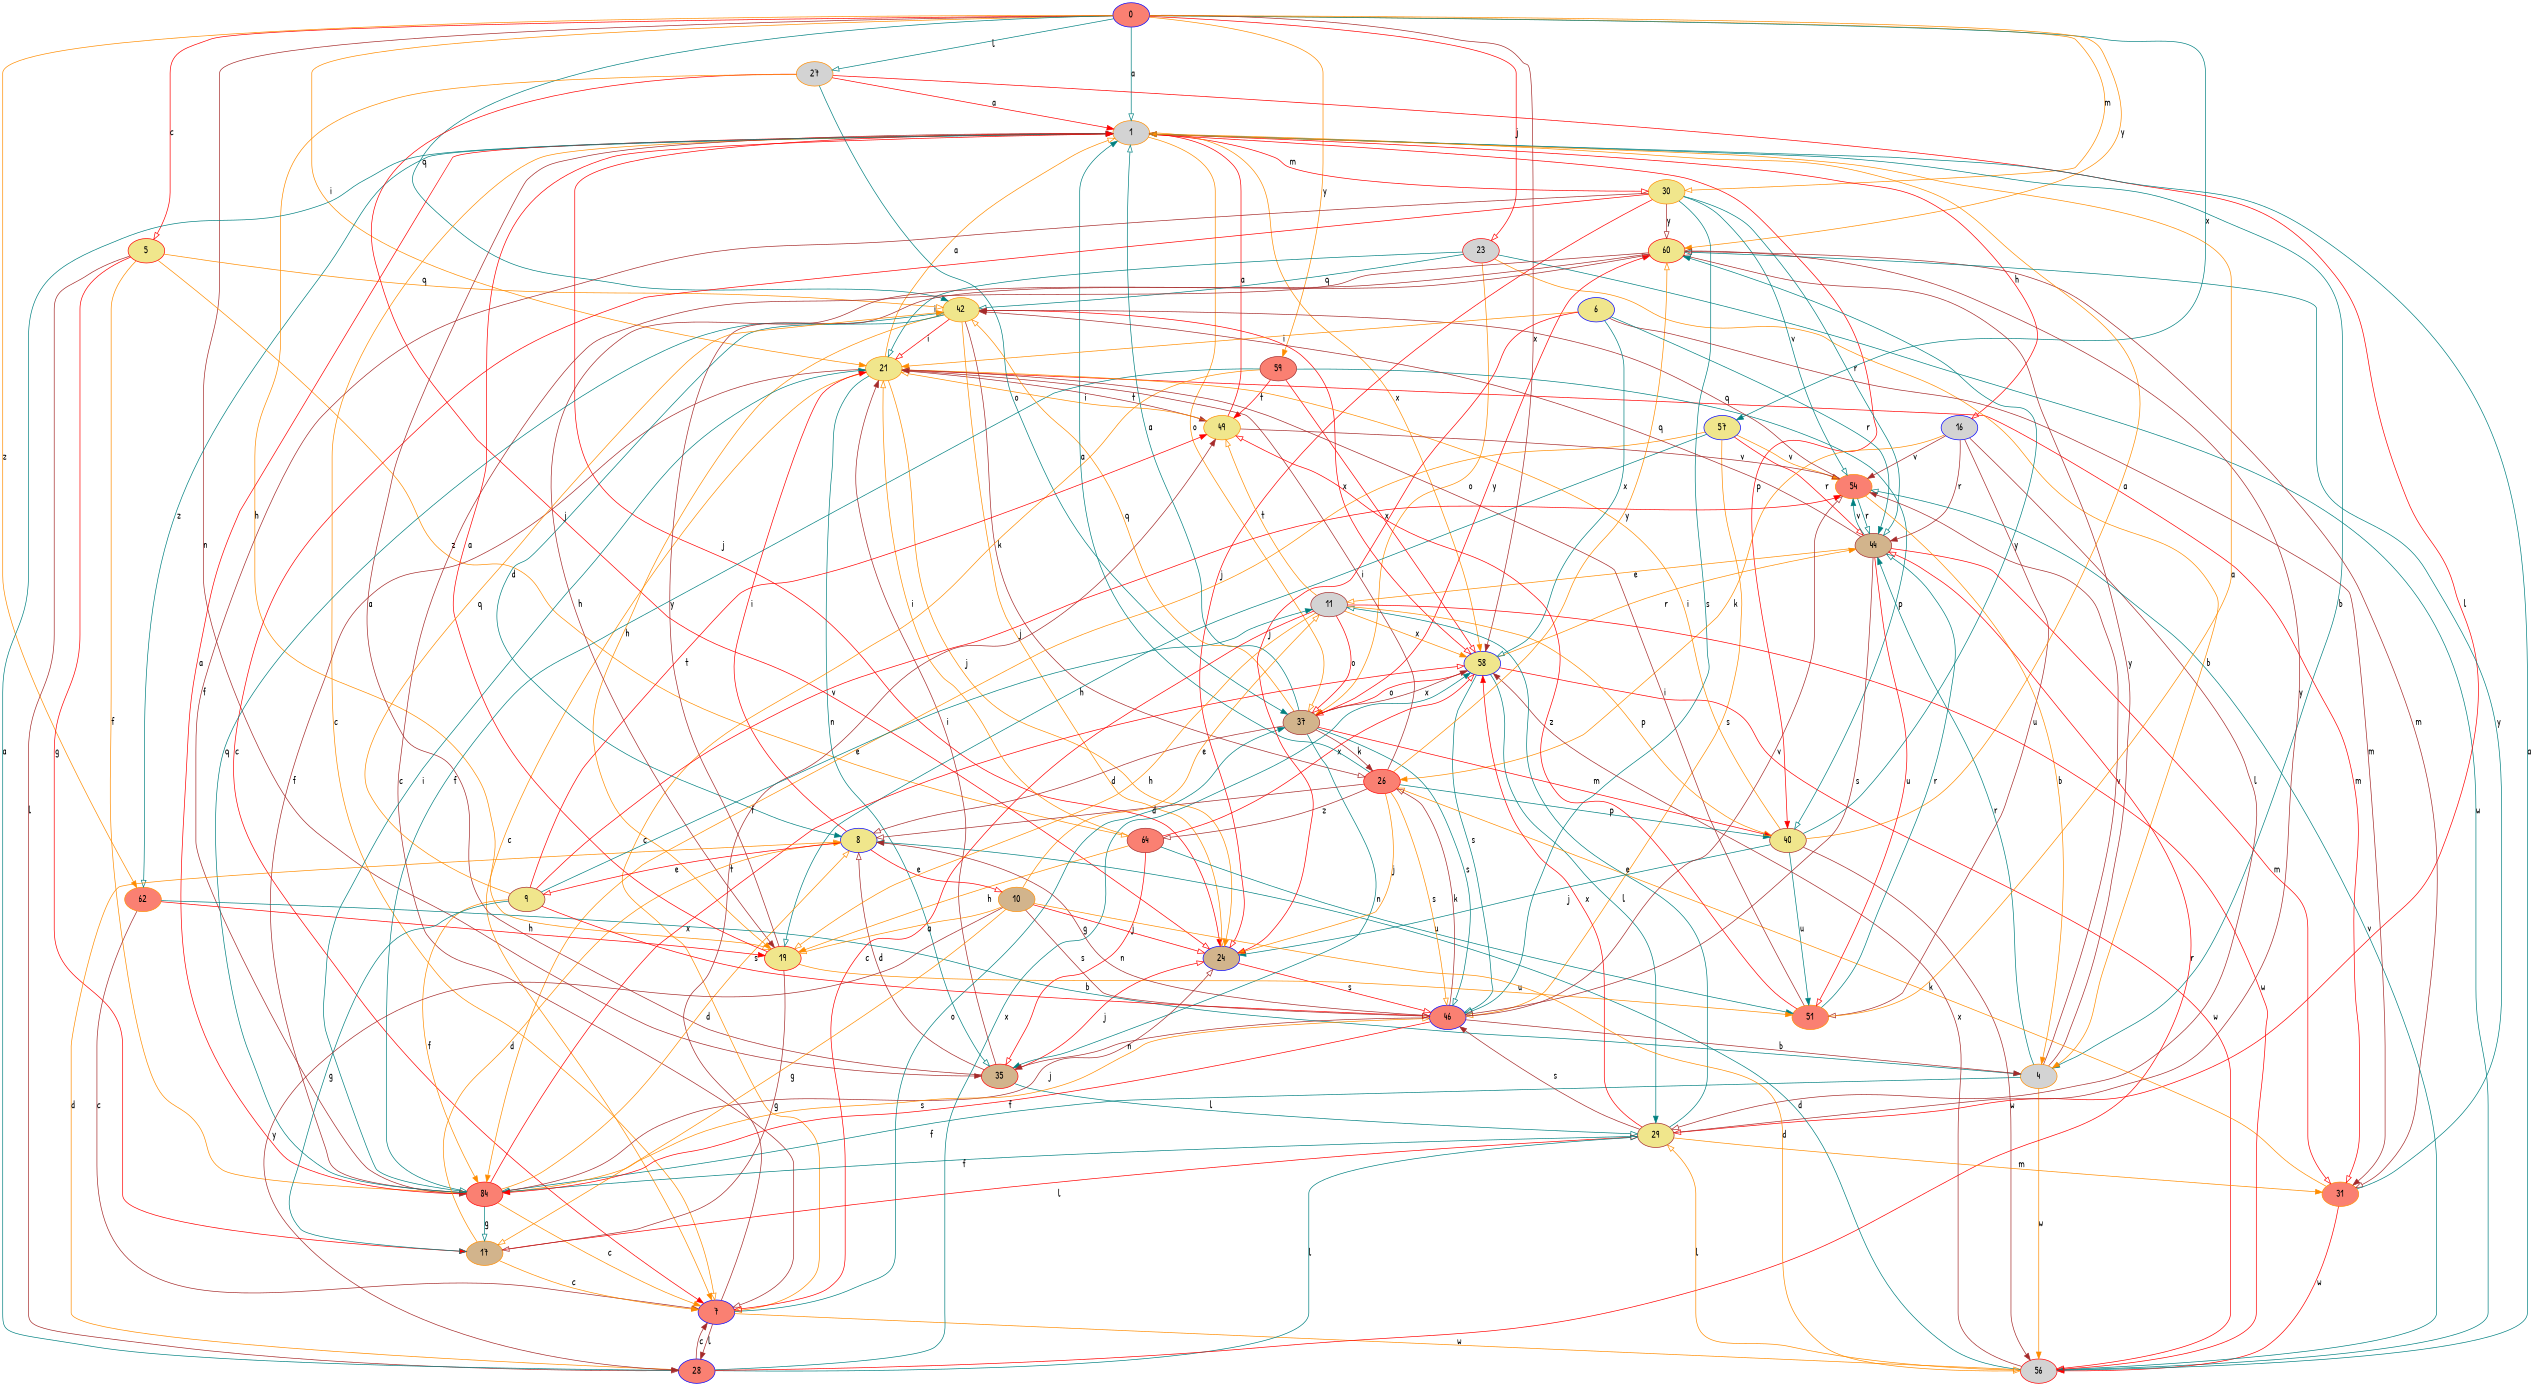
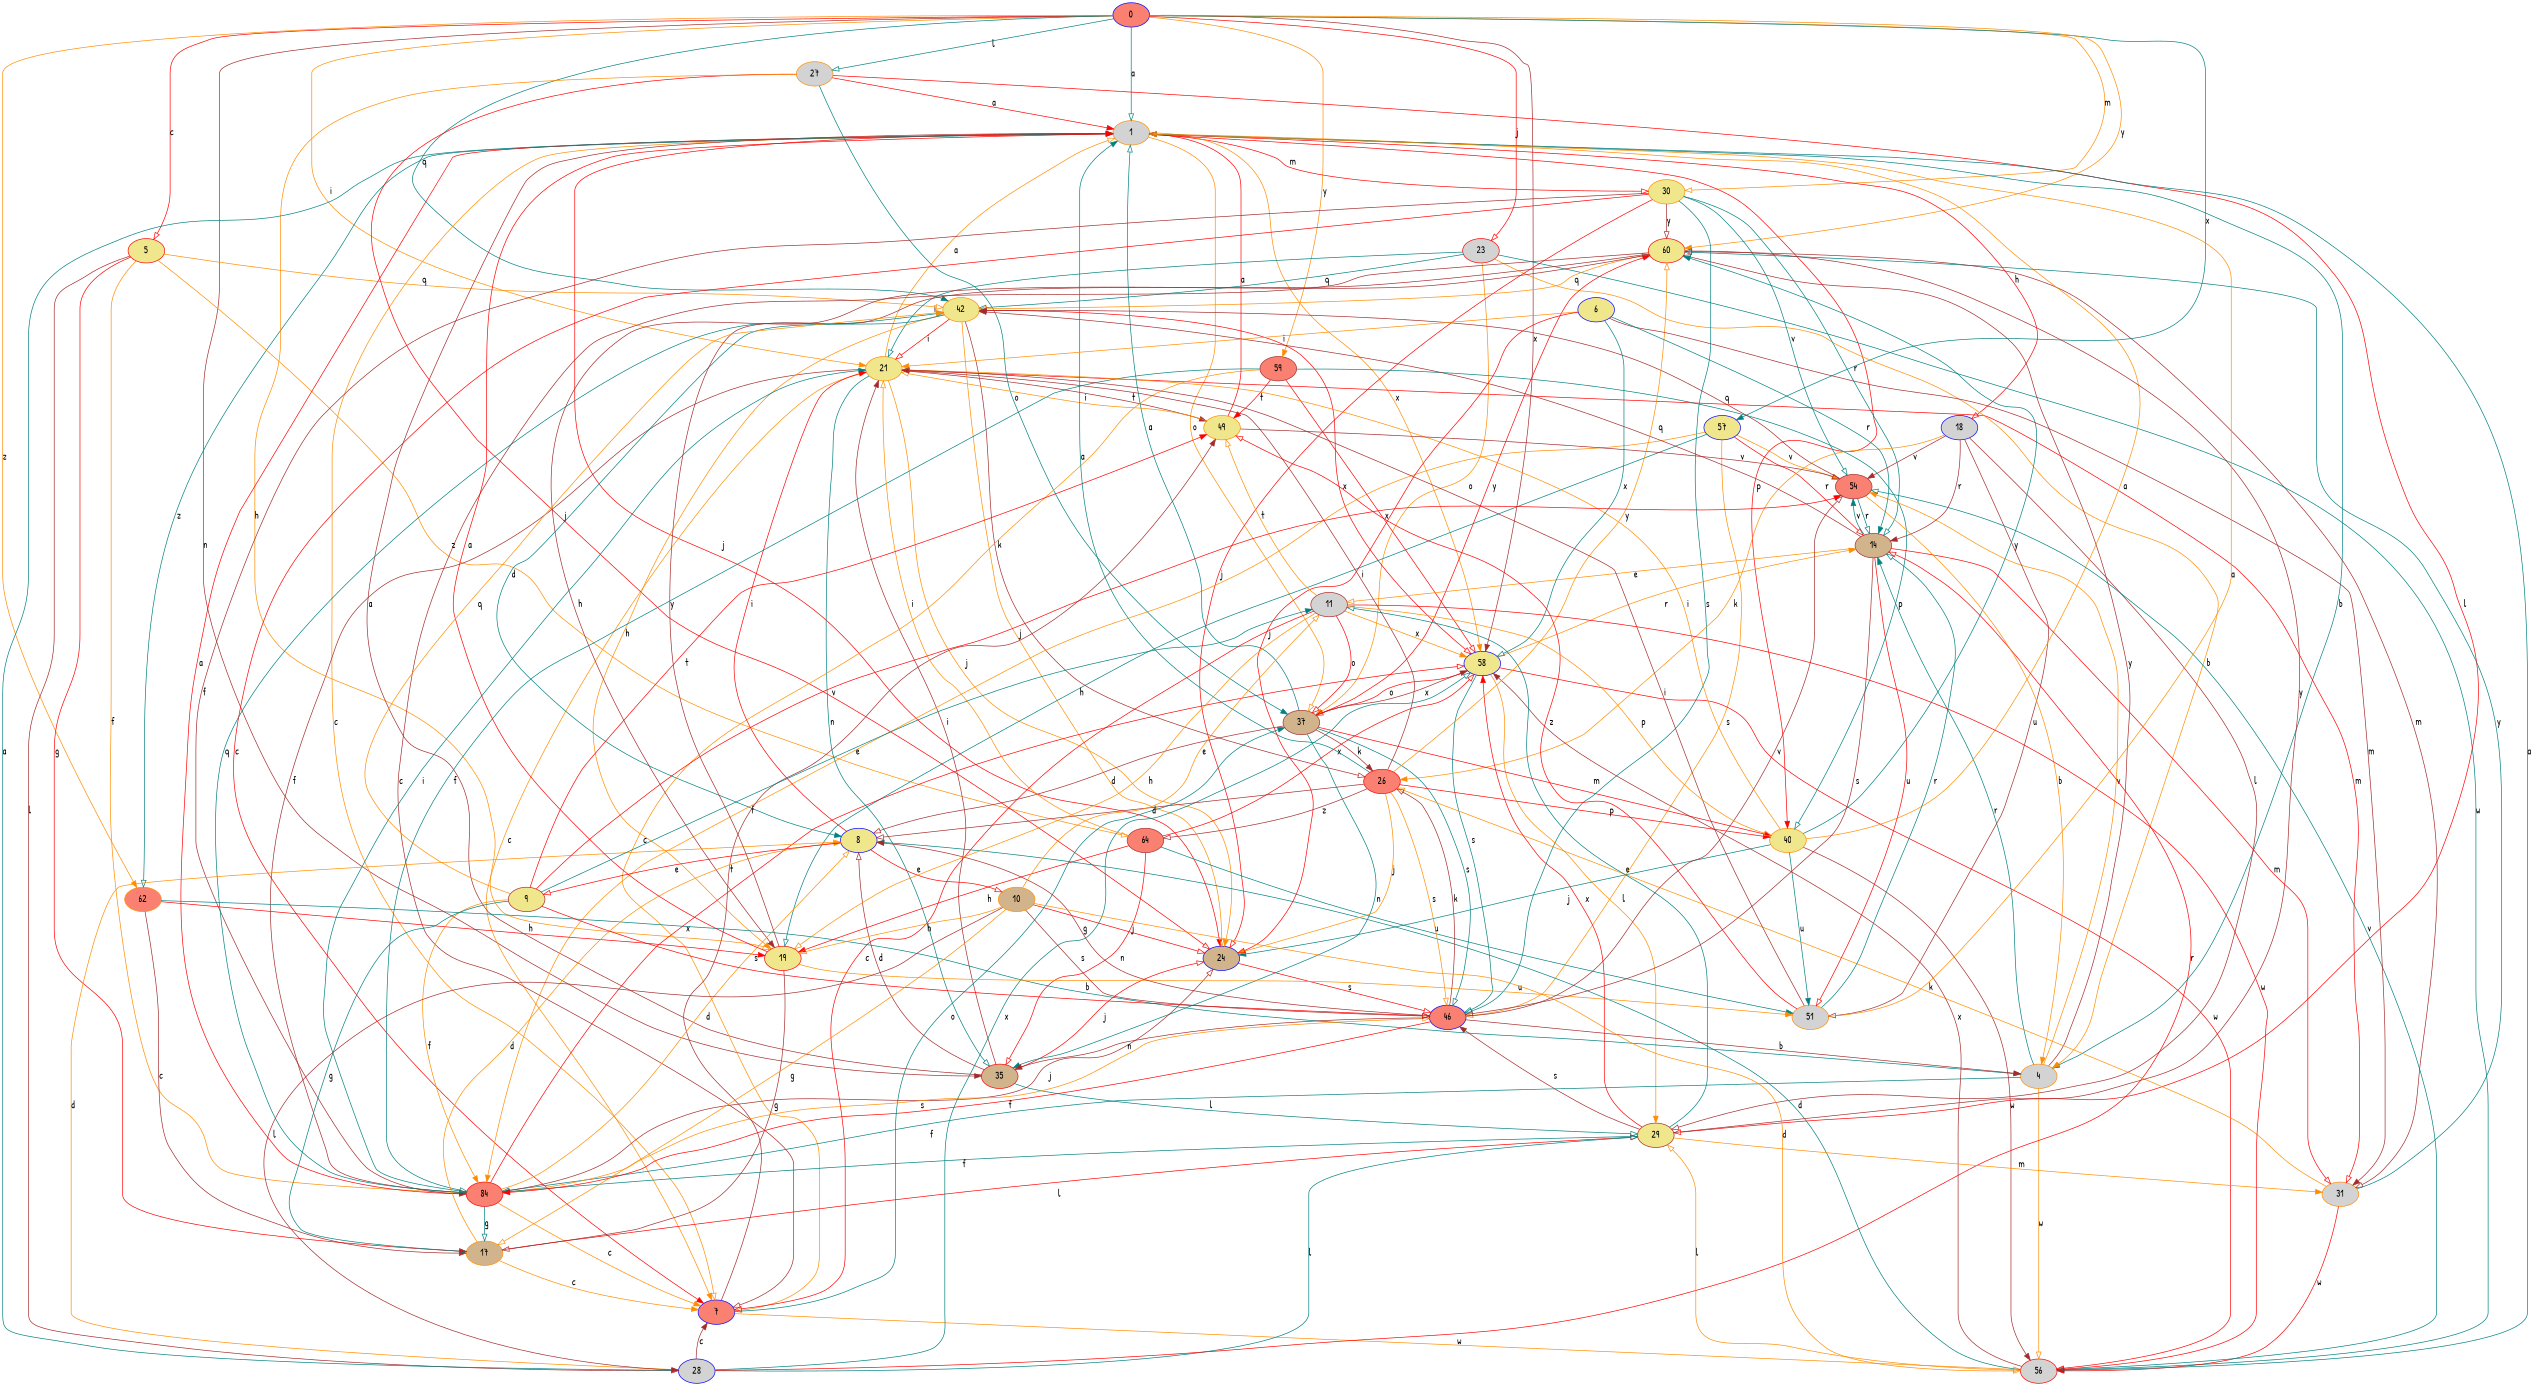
(1959, 428) -> (1959, 428)
(1854, 487) -> (1854, 487)
(1128, 531) -> (1321, 302)
(1873, 546) -> (1873, 546)
(2118, 714) -> (2118, 714)
(1582, 810) -> (1582, 810)
(1788, 840) -> (1788, 840)
(1597, 887) -> (1597, 887)
(966, 894) -> (966, 894)
(930, 929) -> (930, 929)
(1013, 991) -> (1013, 991)
(1810, 1017) -> (1810, 1017)
(274, 1135) -> (274, 1135)
(2340, 1194) -> (2340, 1194)
(2039, 1220) -> (2039, 1220)
(227, 1291) -> (194, 1181)
(708, 1338) -> none
(697, 1371) -> (697, 1371)
